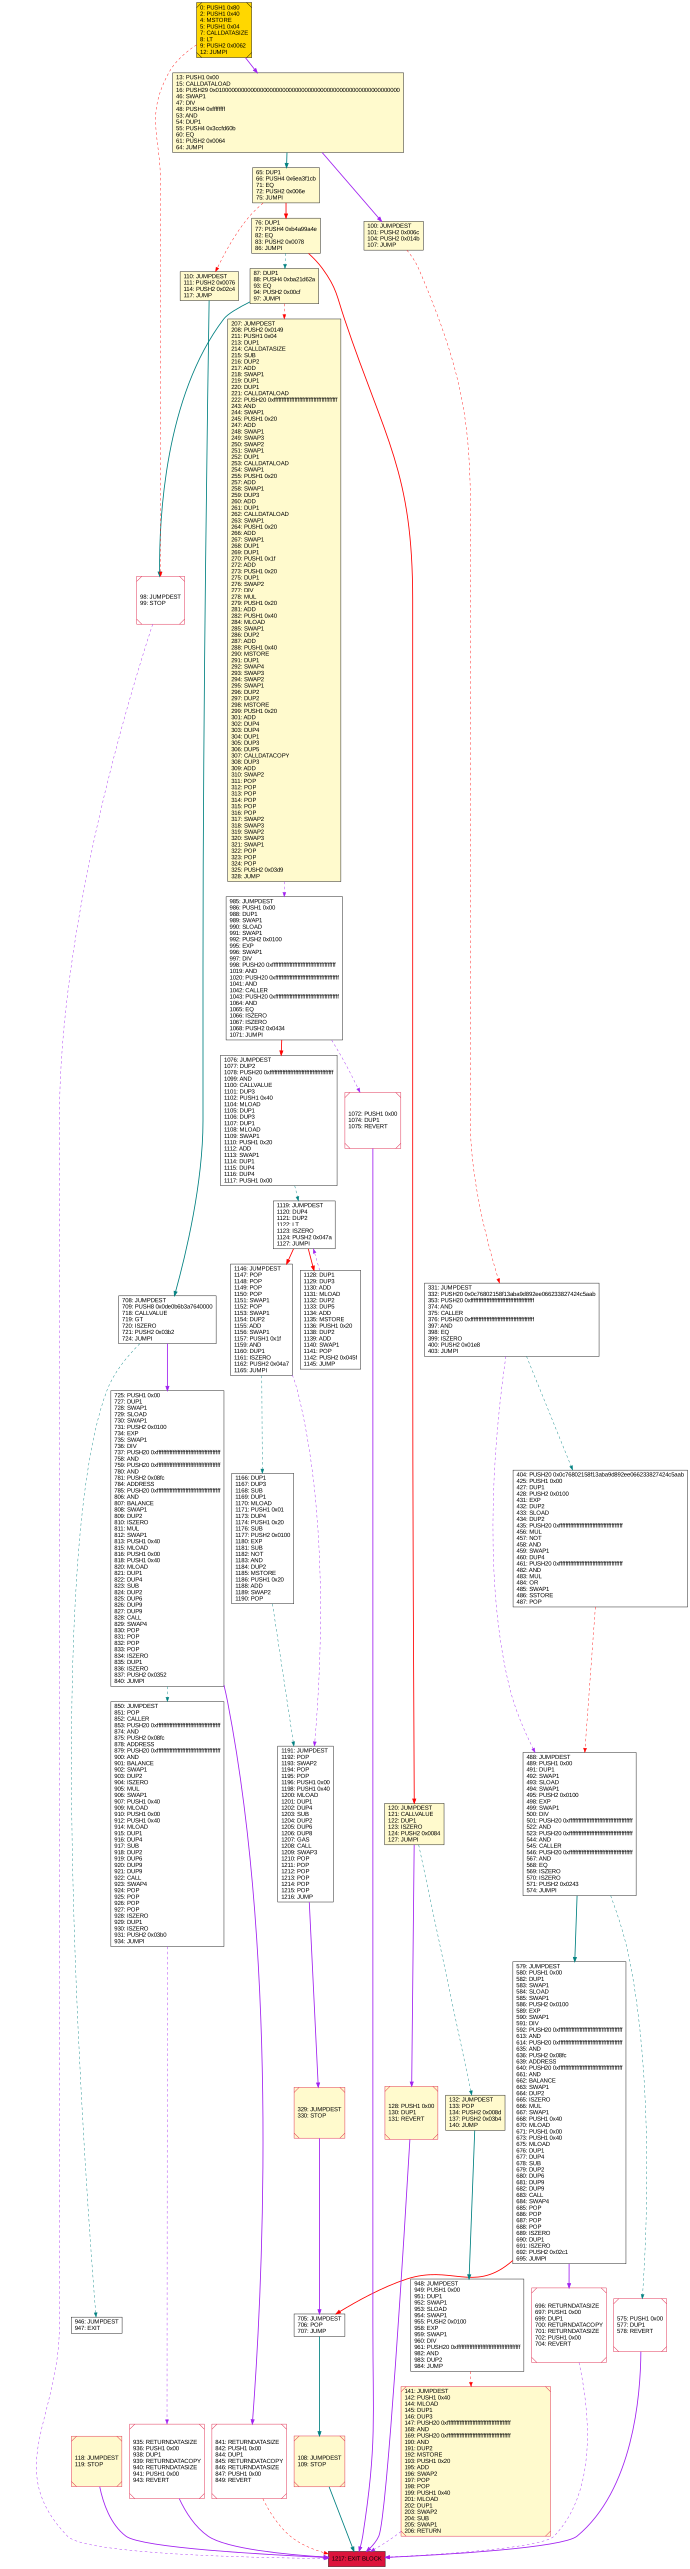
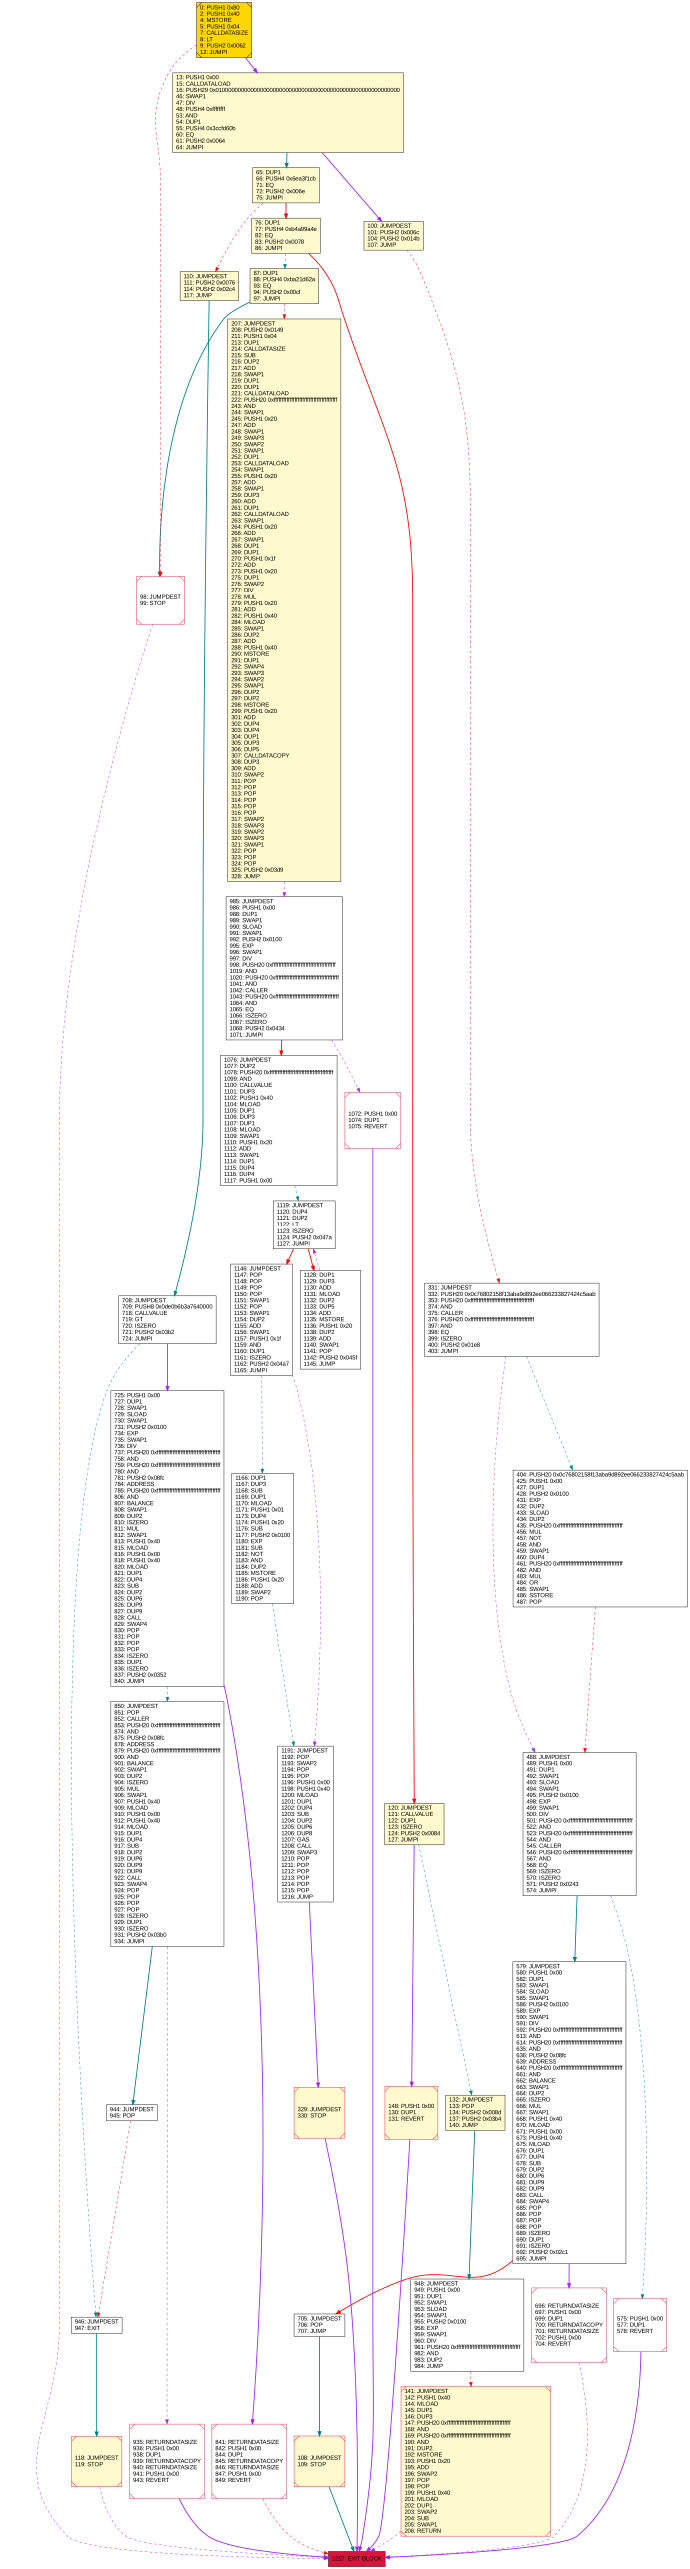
none -> (132, 2113)
(411, 2113) -> (411, 2113)
(319, 2224) -> (354, 2342)
none -> (97, 2383)
(196, 2549) -> (196, 2549)
